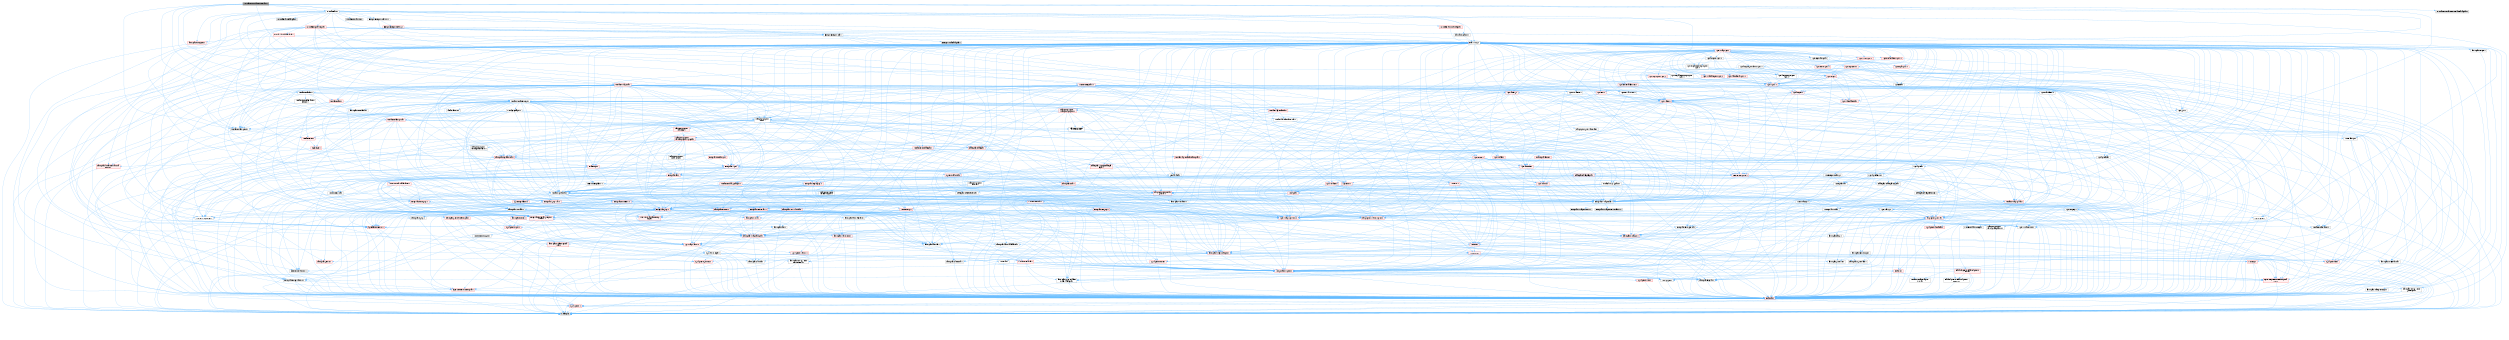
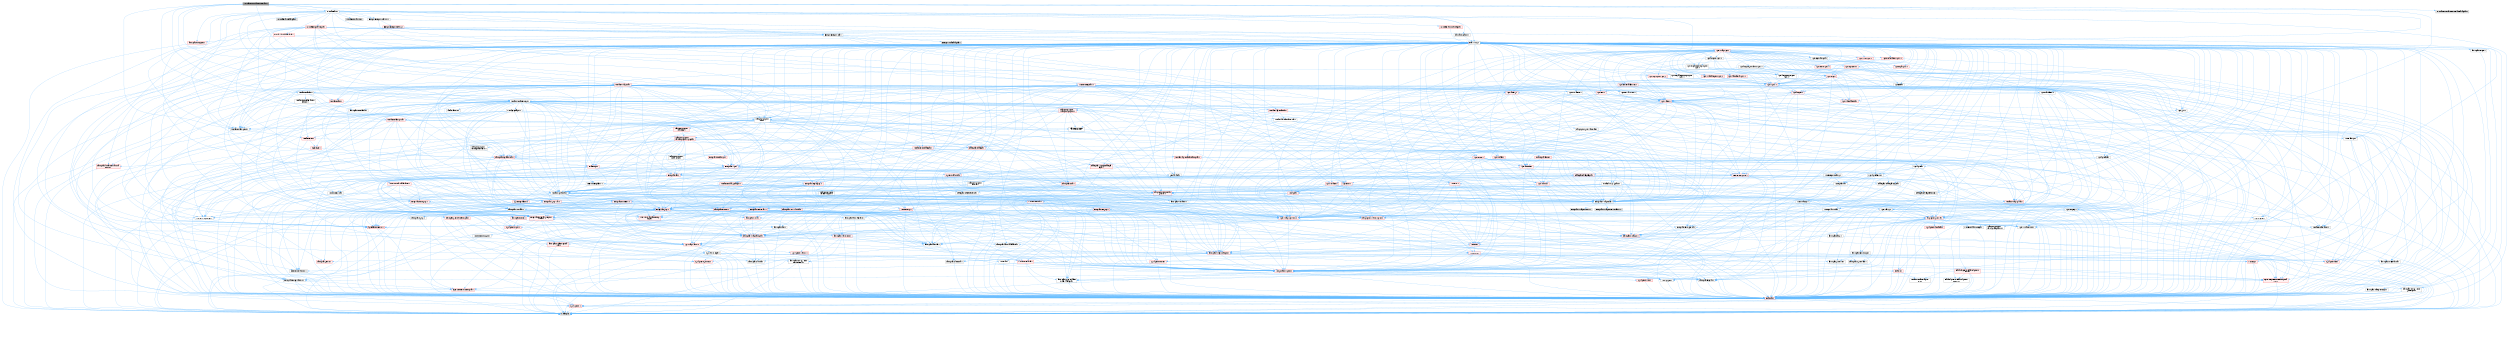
(1920, 280) -> (1920, 280)
